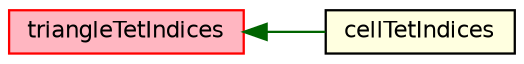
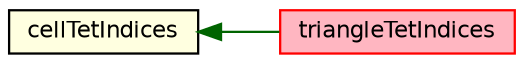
(296, 32) -> (250, 32)
